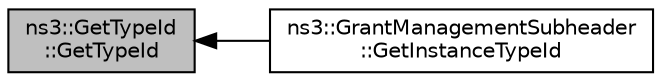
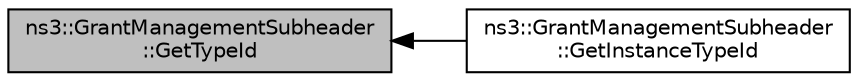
(102, 41) -> (200, 41)
